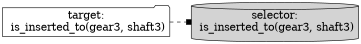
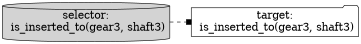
(177, 22) -> (177, 22)
